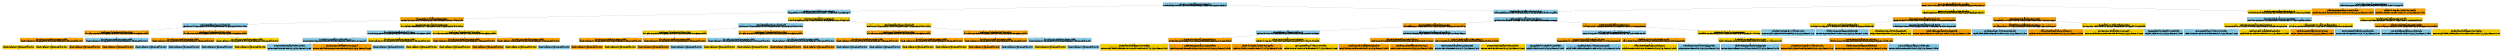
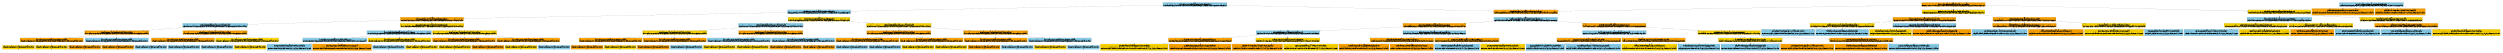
(1526, 12) -> (1526, 12)
